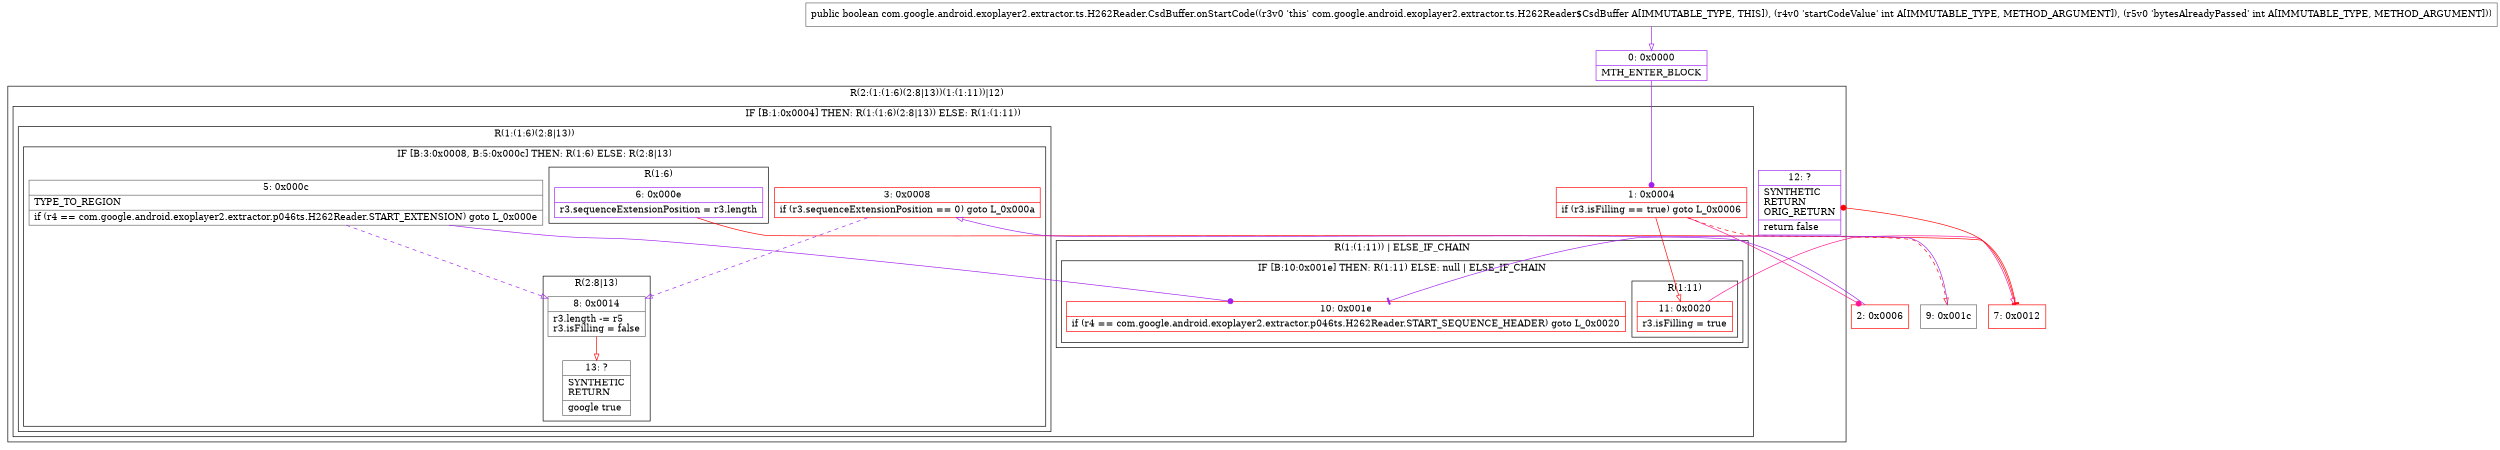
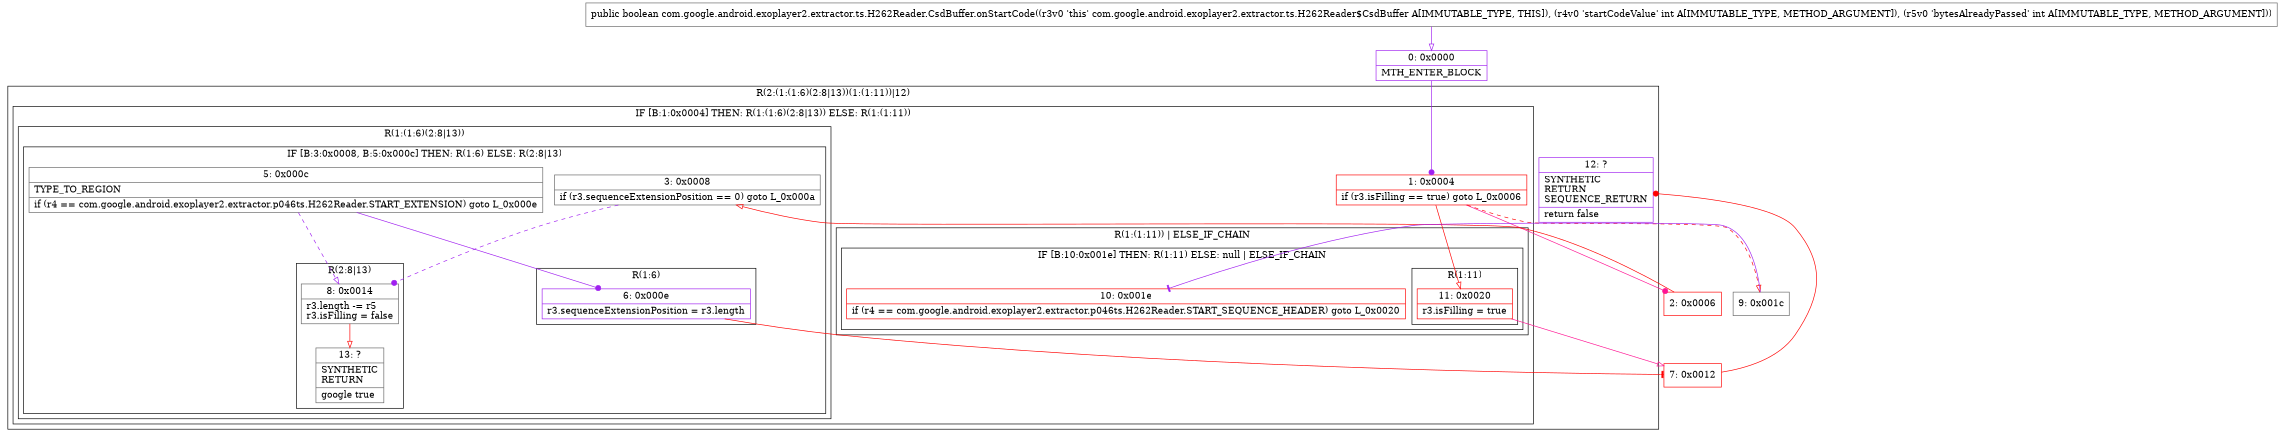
(907, 203) -> (687, 190)
(1800, 212) -> (1596, 199)
(1421, 236) -> (1214, 224)
(760, 257) -> (506, 238)
(839, 257) -> (482, 252)
